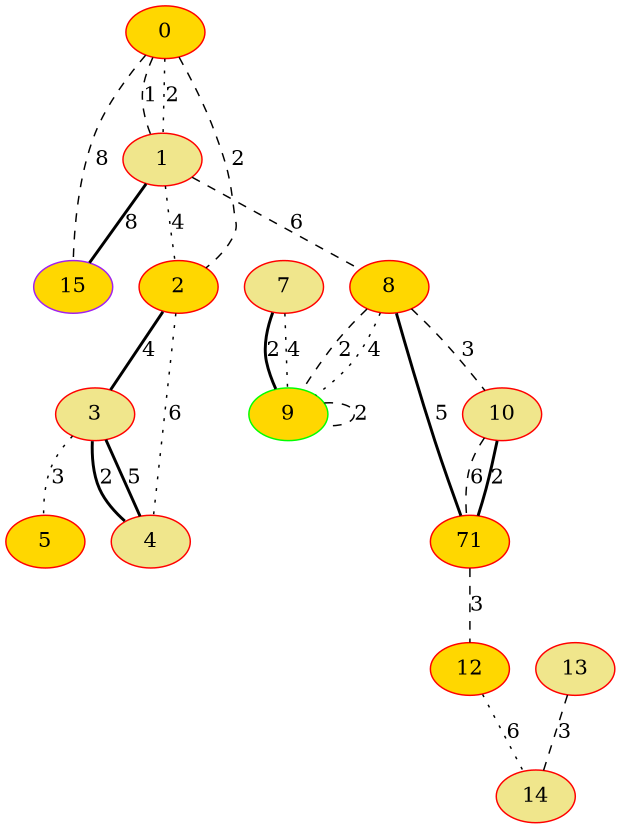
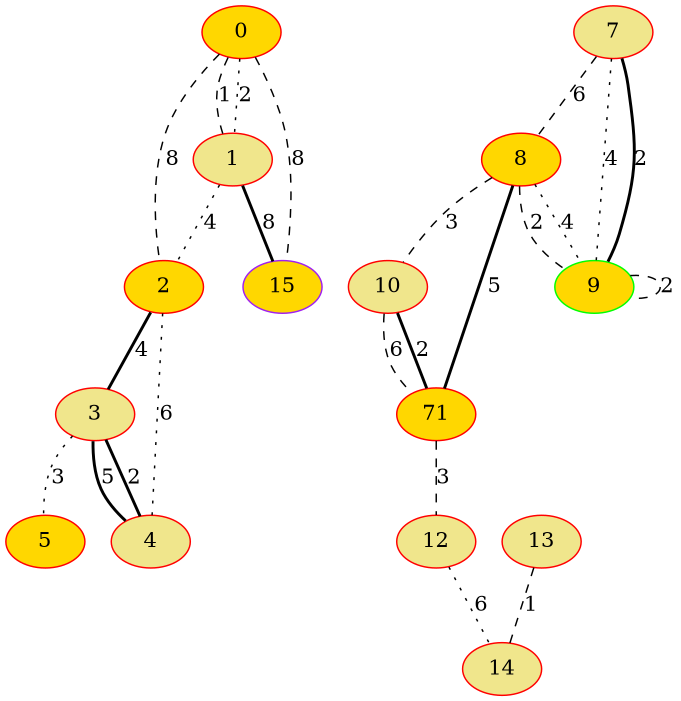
(239, 160) -> (173, 160)
(276, 223) -> (567, 96)
(470, 669) -> (436, 542)
(565, 733) -> (531, 605)
